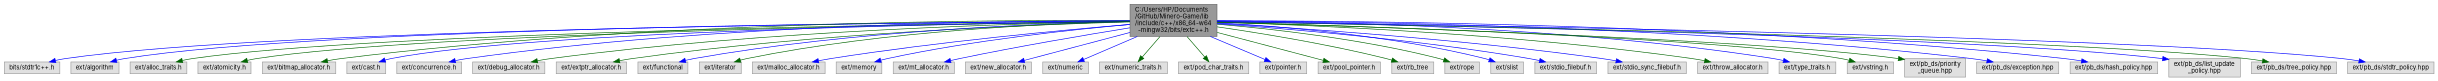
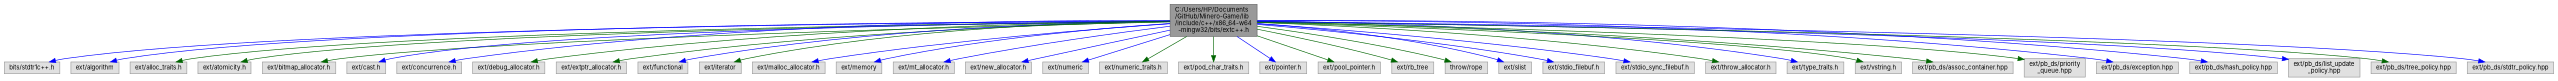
(1462, 68) -> (1466, 68)
none -> (1963, 68)
